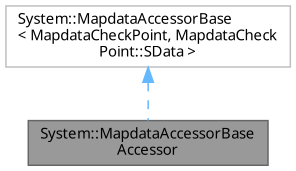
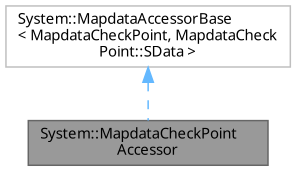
(148, 143) -> (148, 143)
